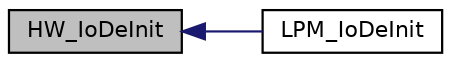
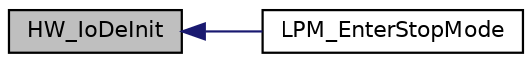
(352, 31) -> (393, 31)
